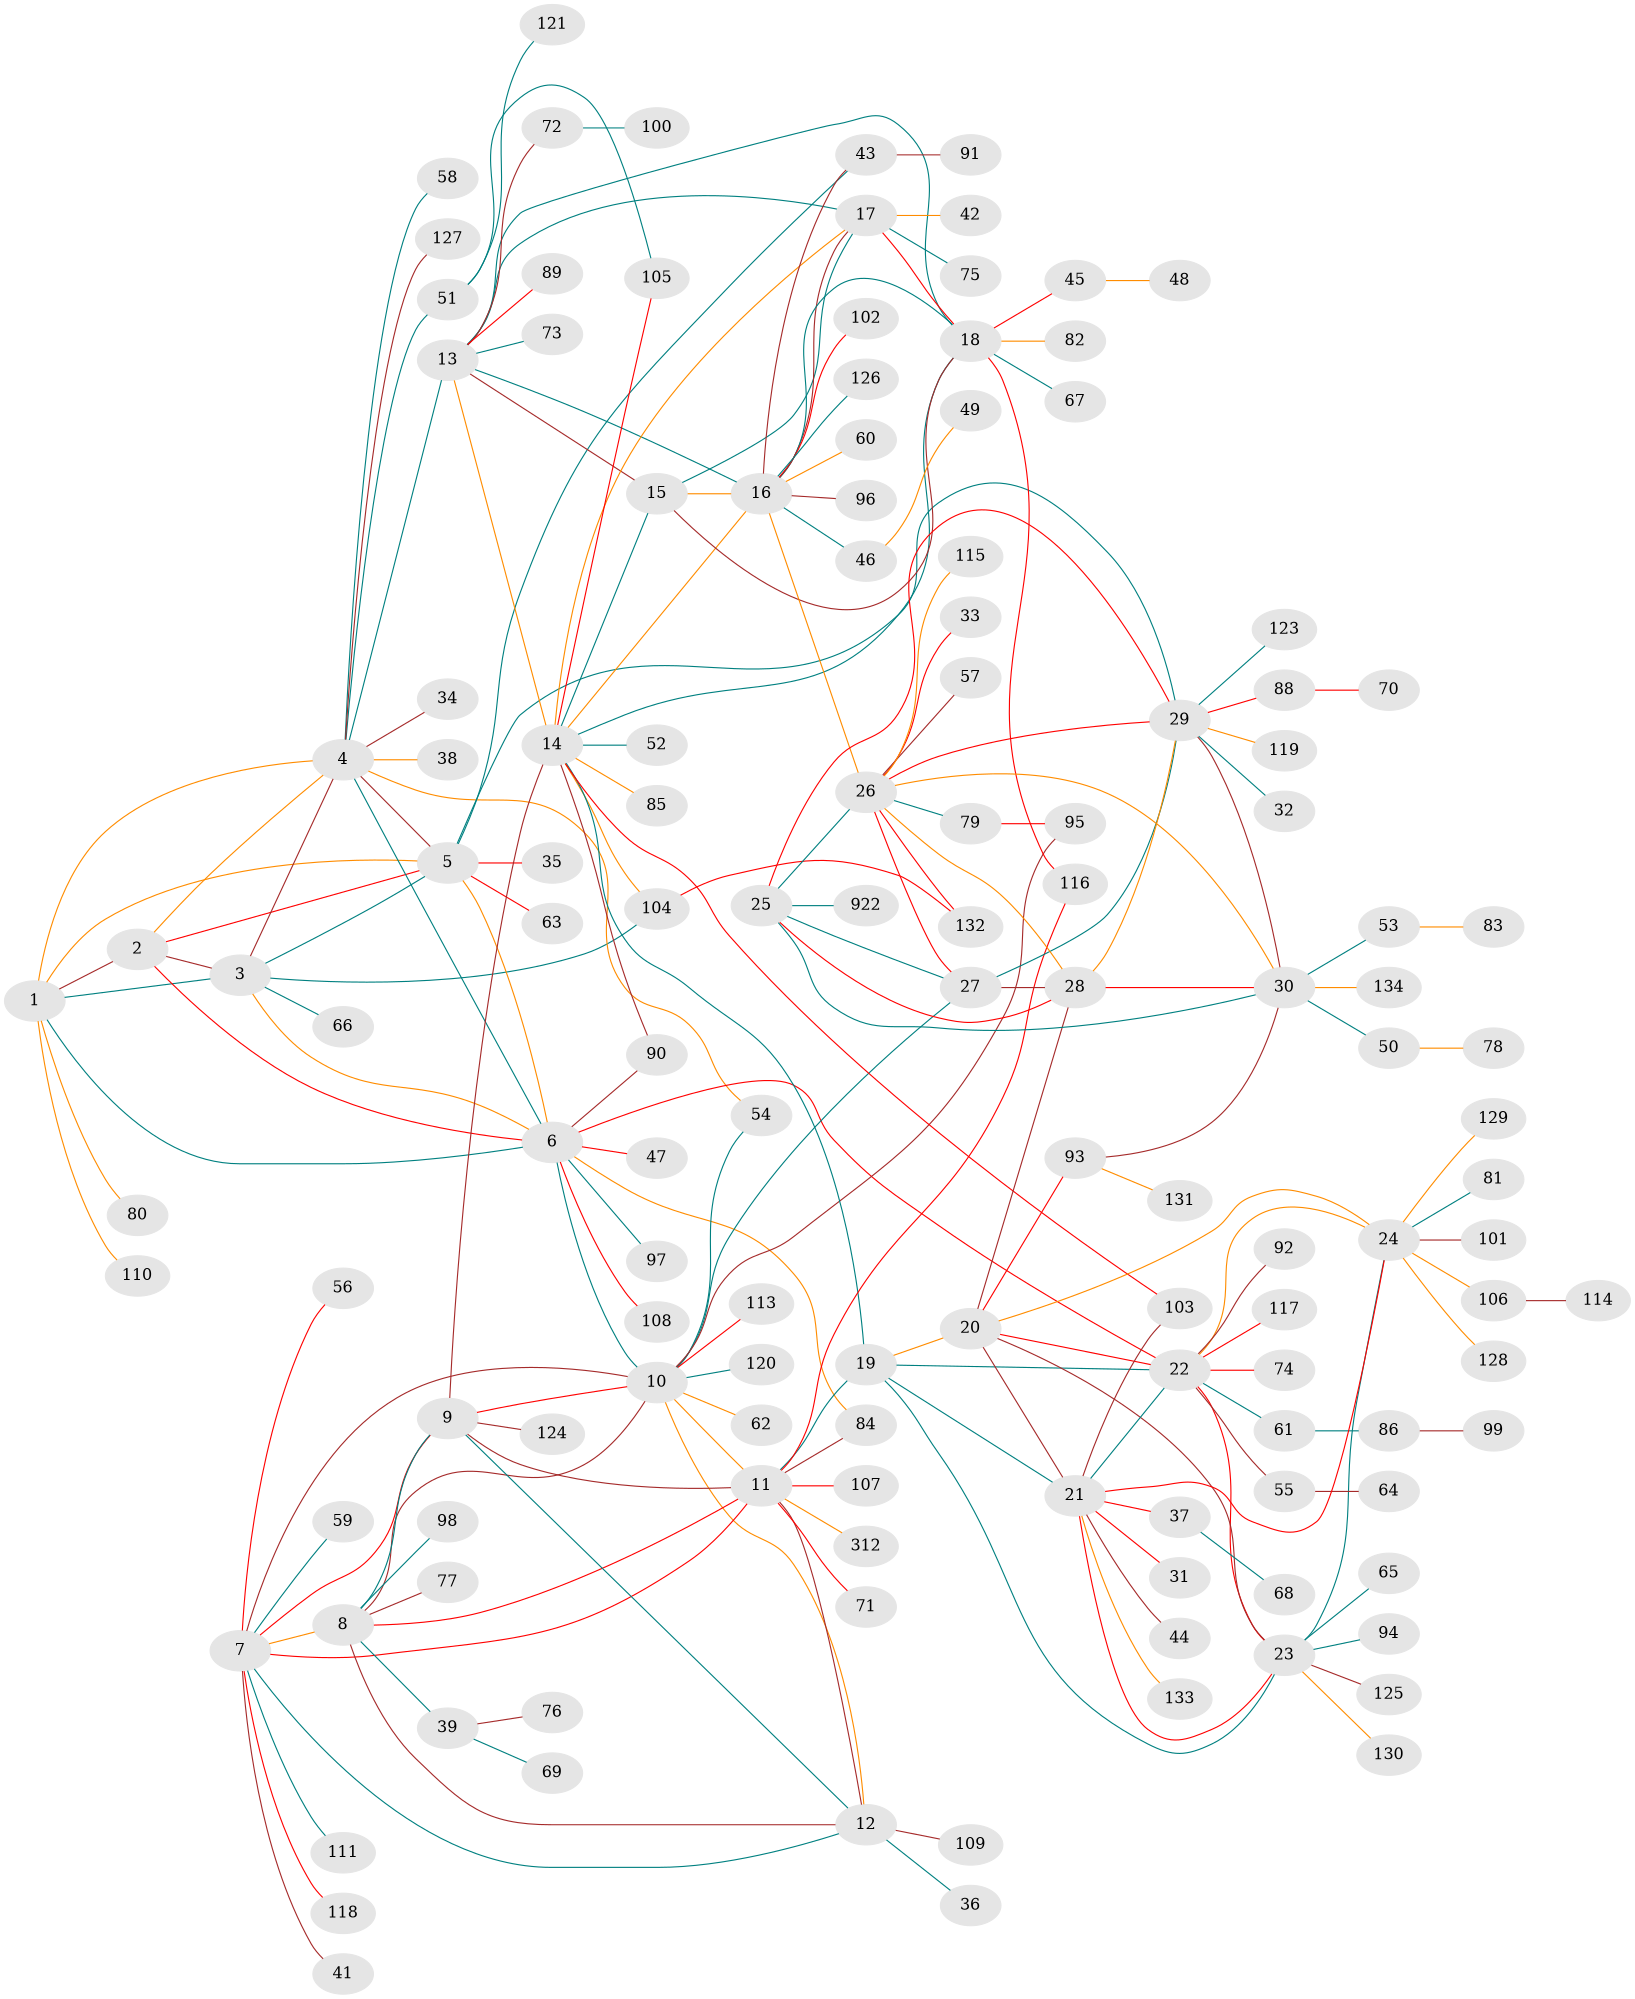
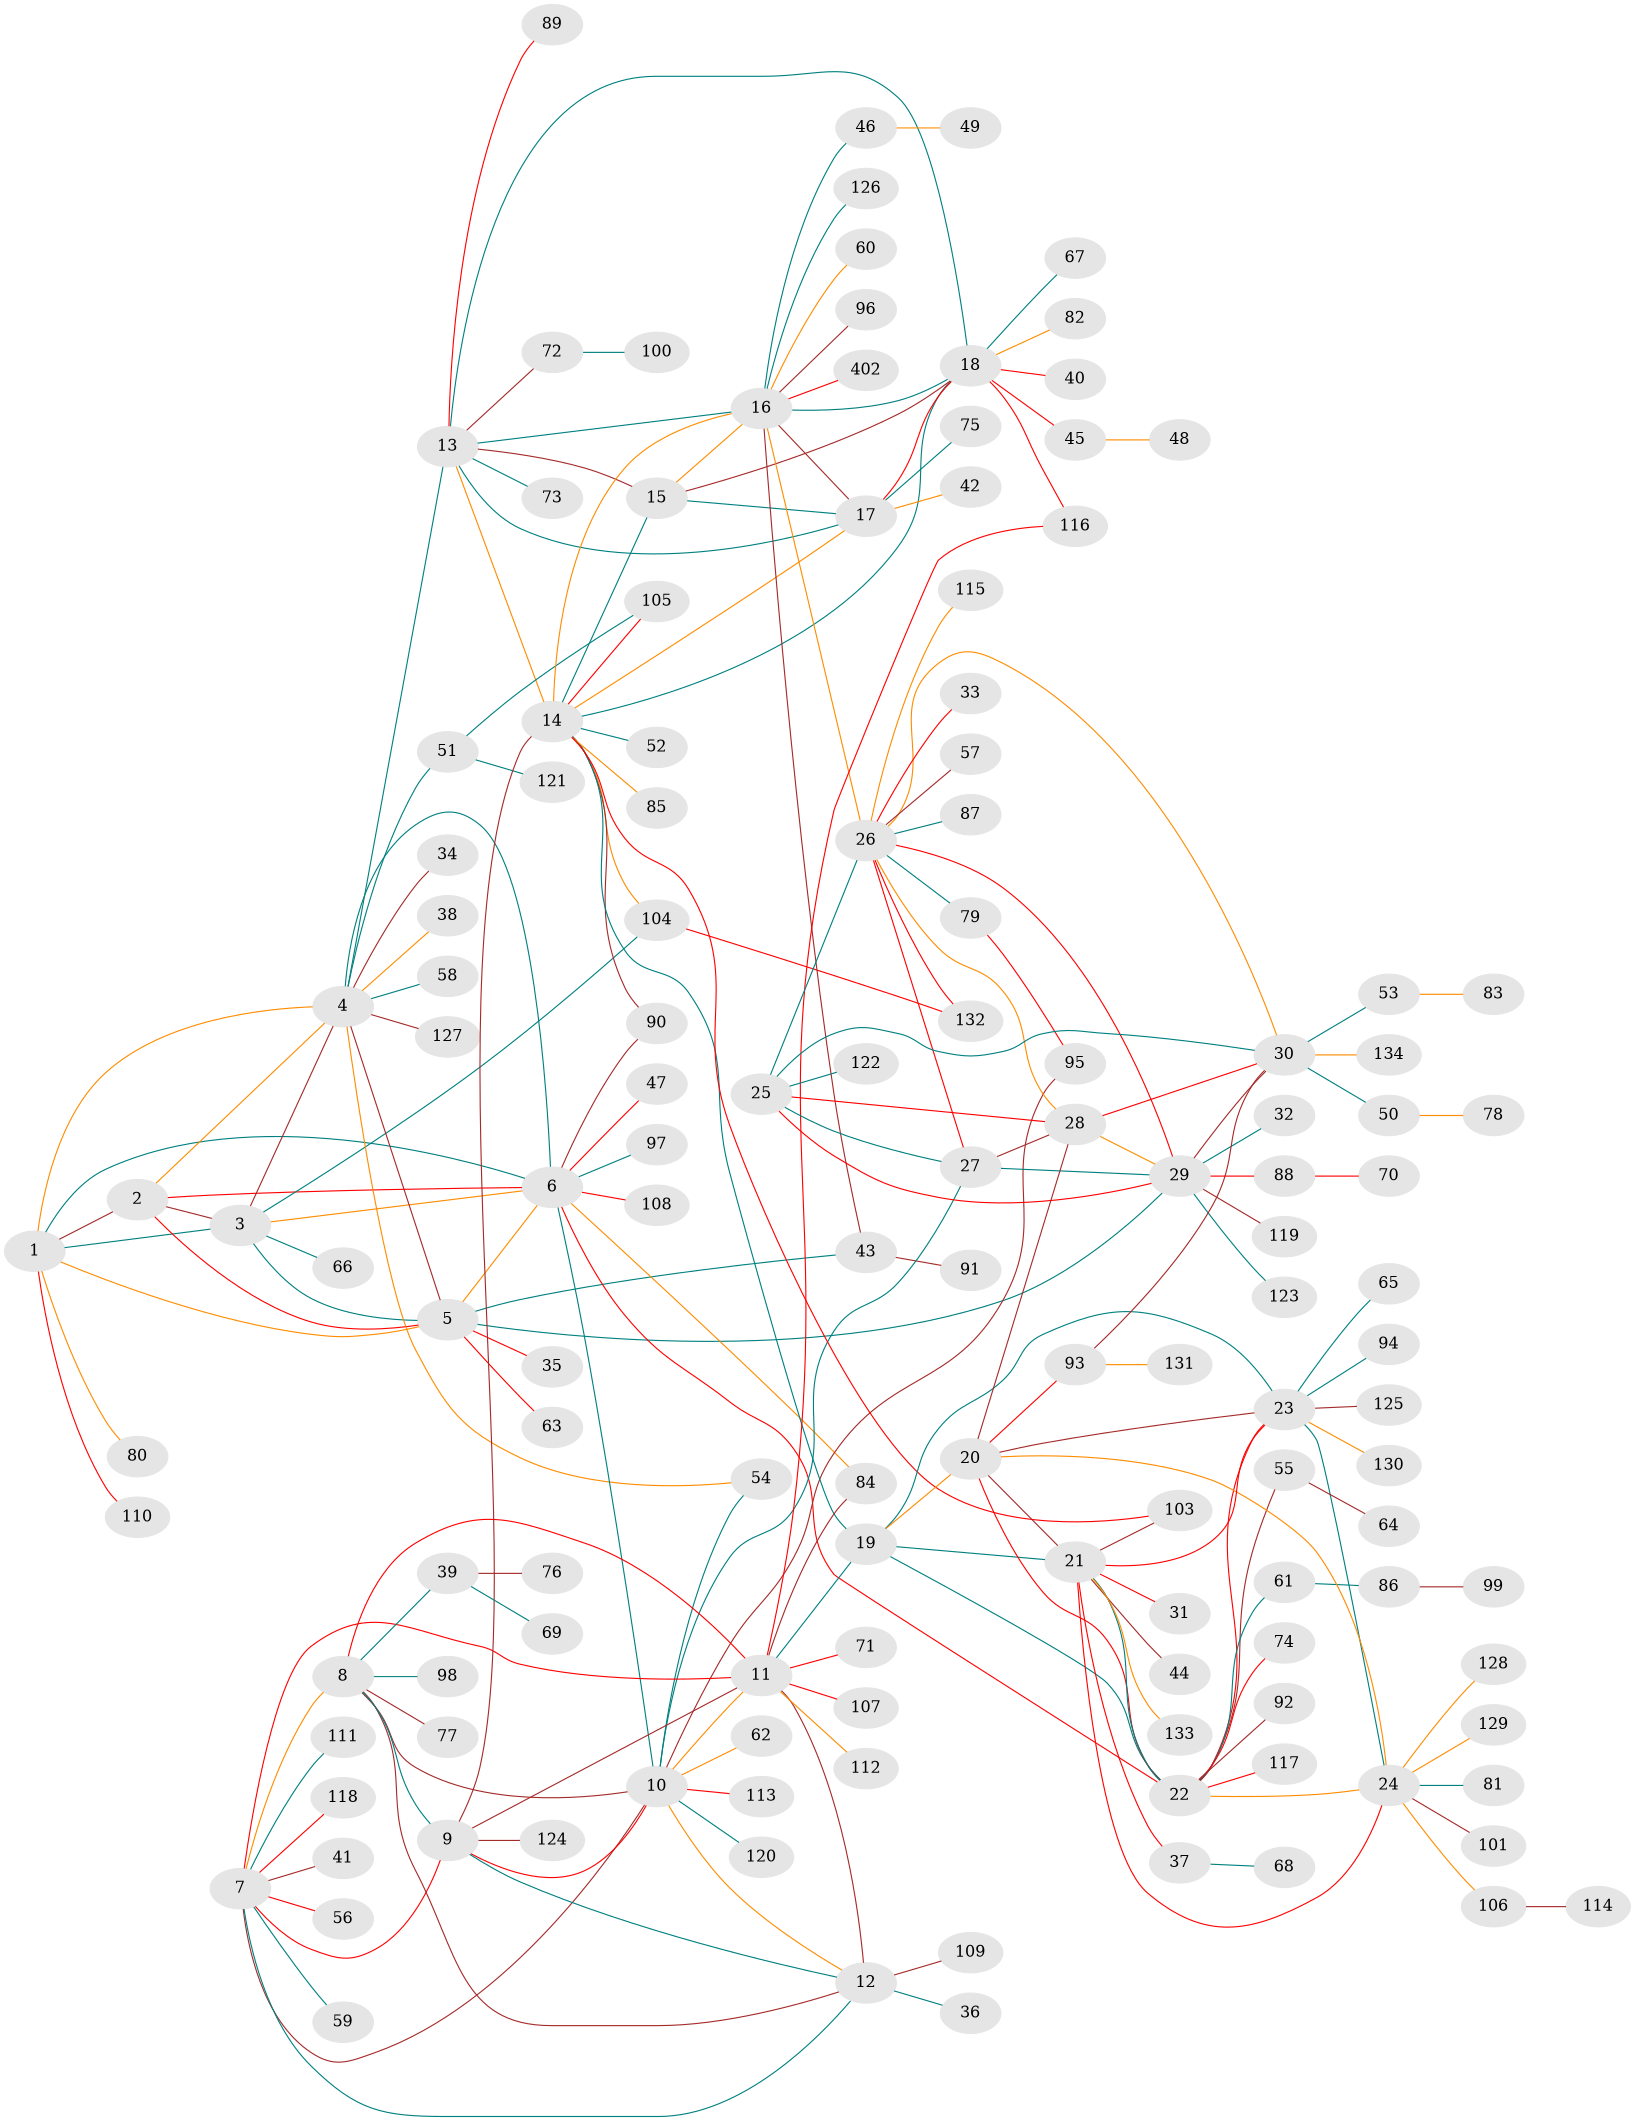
(866, 319) -> (866, 370)
none -> (1075, 379)
(1232, 735) -> (1232, 1206)
none -> (971, 815)
(866, 906) -> (866, 1064)
(64, 1146) -> (65, 1391)
(866, 1546) -> (866, 1769)
